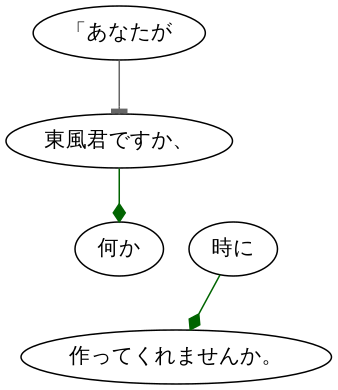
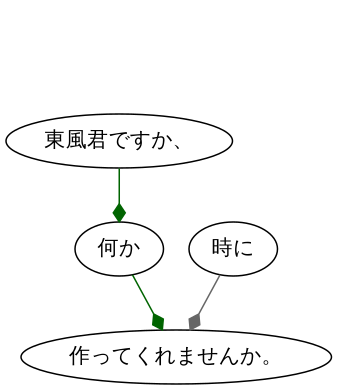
(119, 33) -> none
none -> (143, 294)
(209, 294) -> (209, 294)
